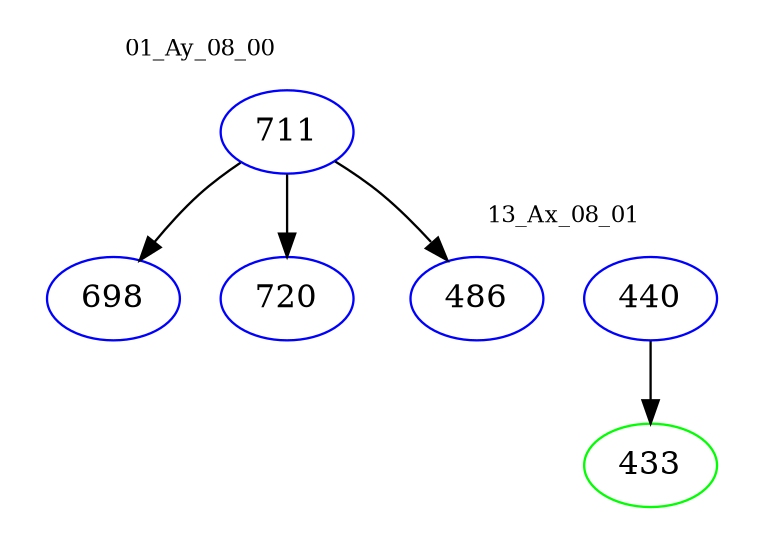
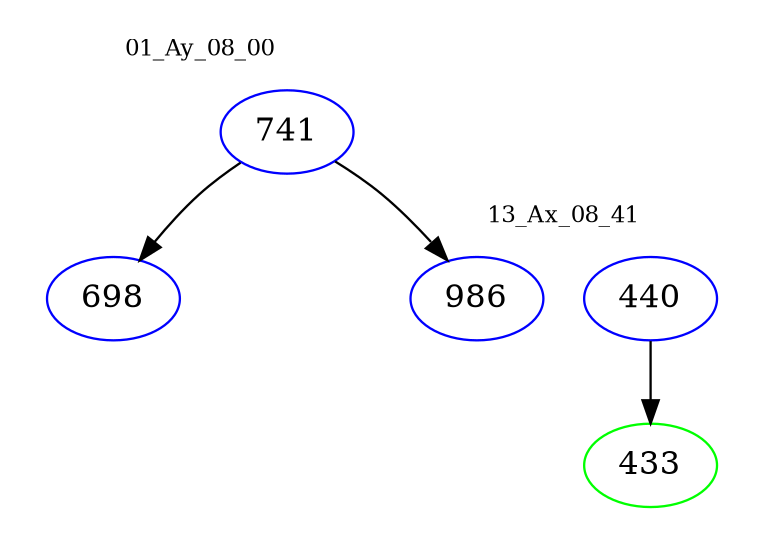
(287, 132) -> (287, 132)
(564, 216) -> (564, 216)
(287, 299) -> none
(477, 299) -> (477, 299)
